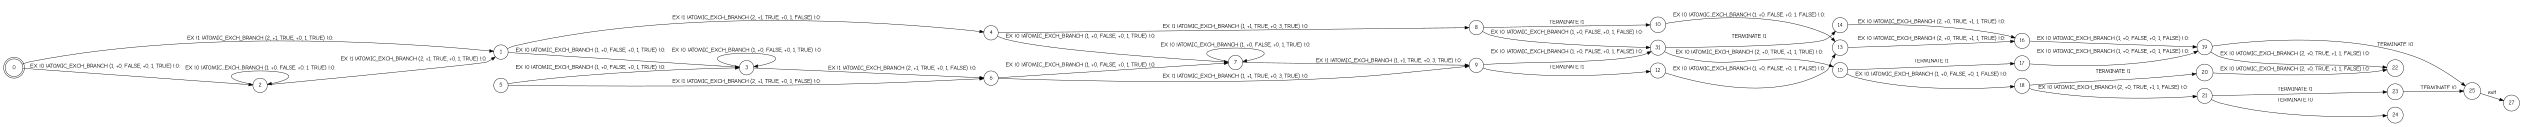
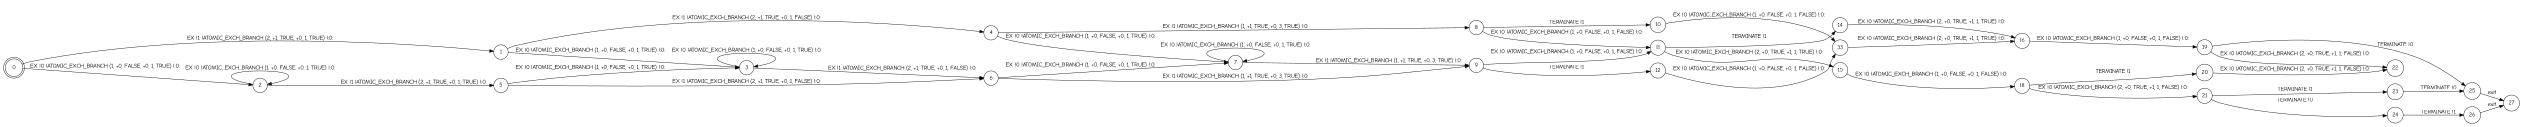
(1658, 48) -> (1658, 48)
(1840, 48) -> (1840, 48)
(2022, 63) -> none
(380, 74) -> (378, 85)
none -> (2472, 115)
